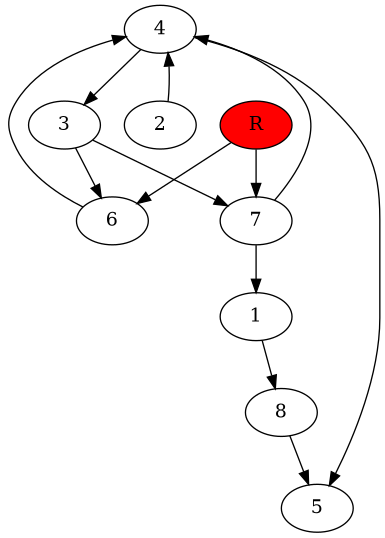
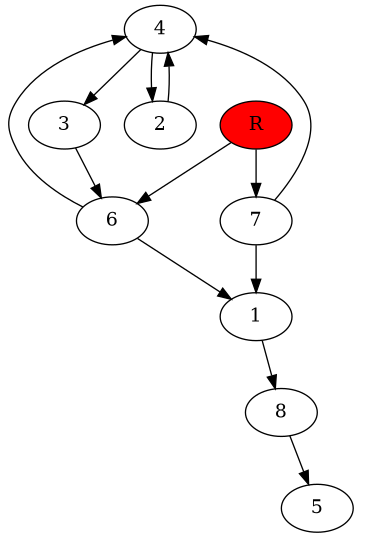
(154, 170) -> none
(380, 209) -> (151, 70)
none -> (179, 265)
